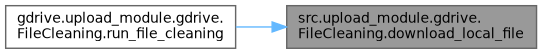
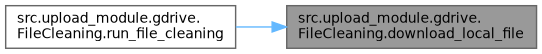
(121, 27) -> (121, 27)
